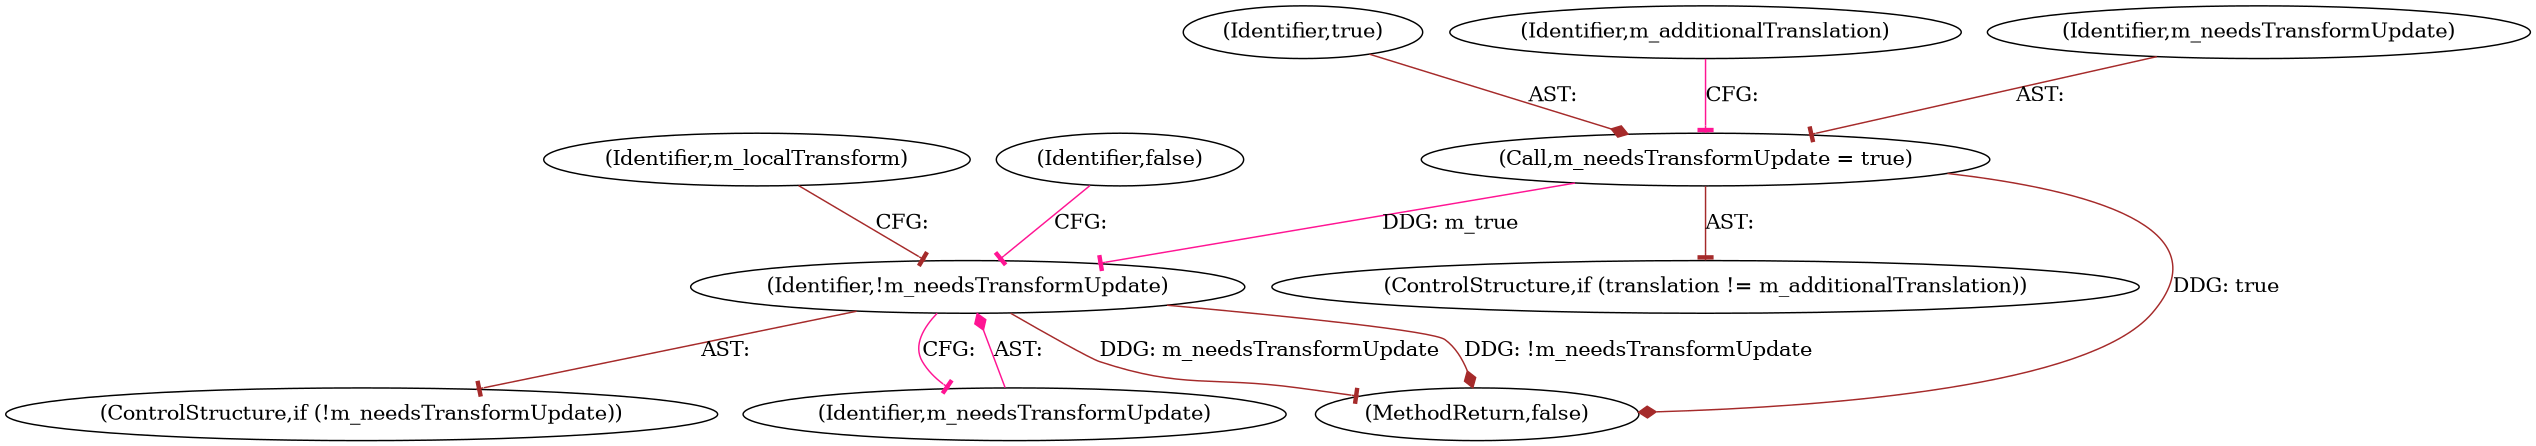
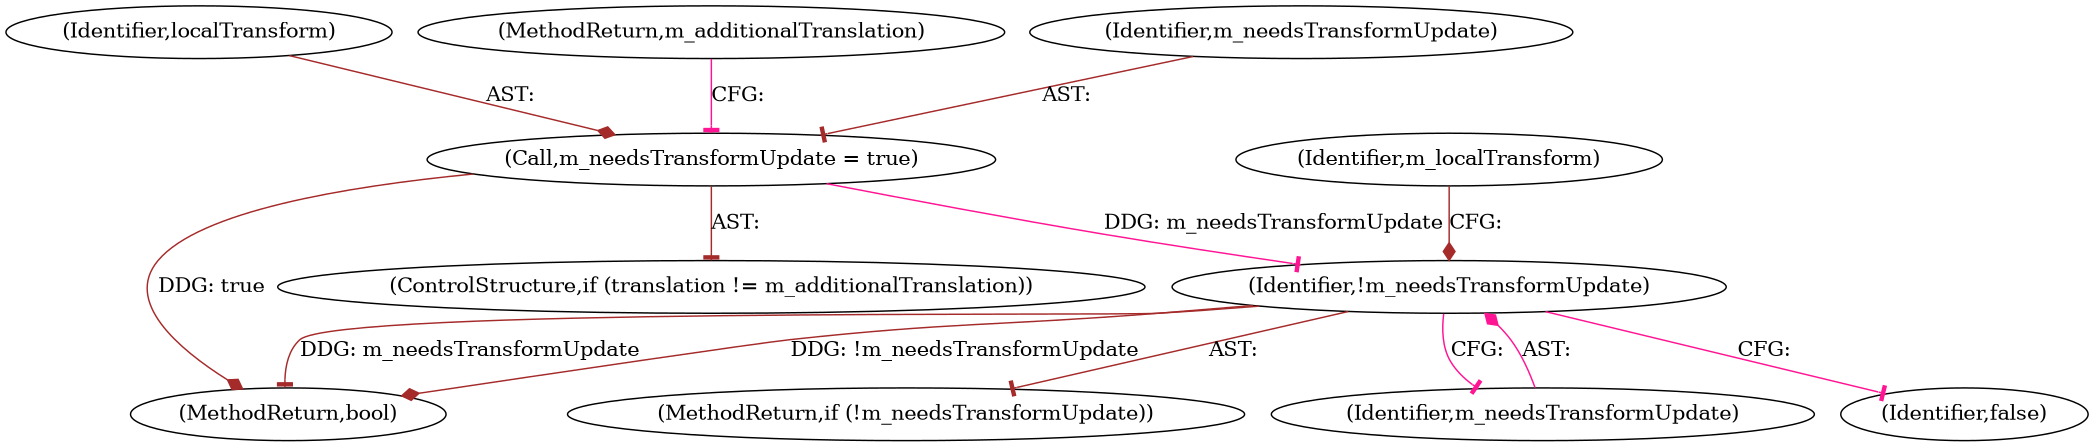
(1303, 32) -> (199, 32)
(1706, 32) -> (711, 32)
(859, 221) -> (1449, 214)
(1047, 221) -> (1712, 352)
(1451, 223) -> (1273, 223)
(362, 414) -> (906, 414)
(1477, 414) -> (288, 414)
